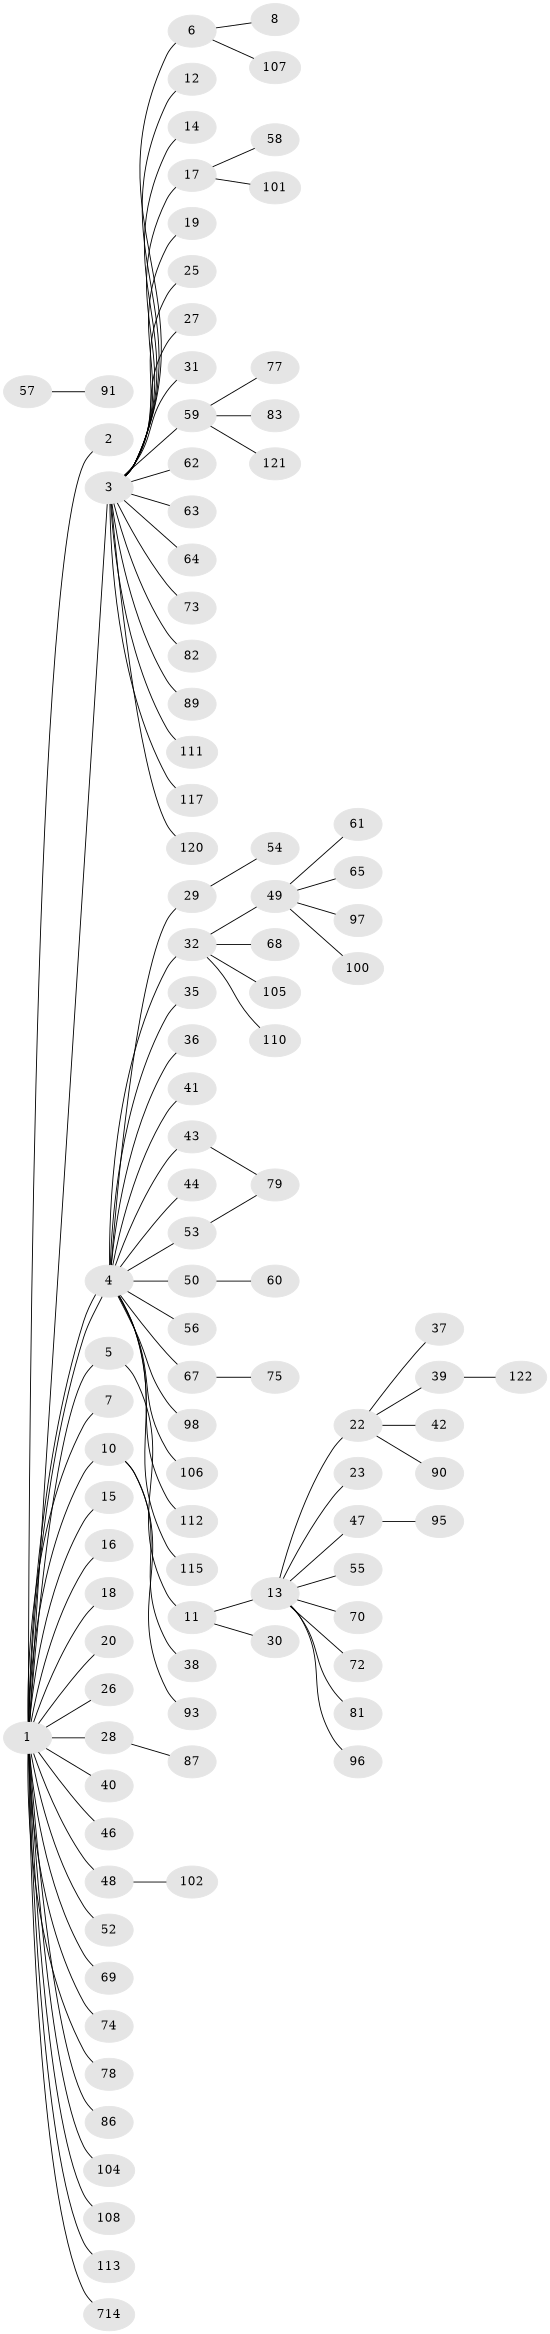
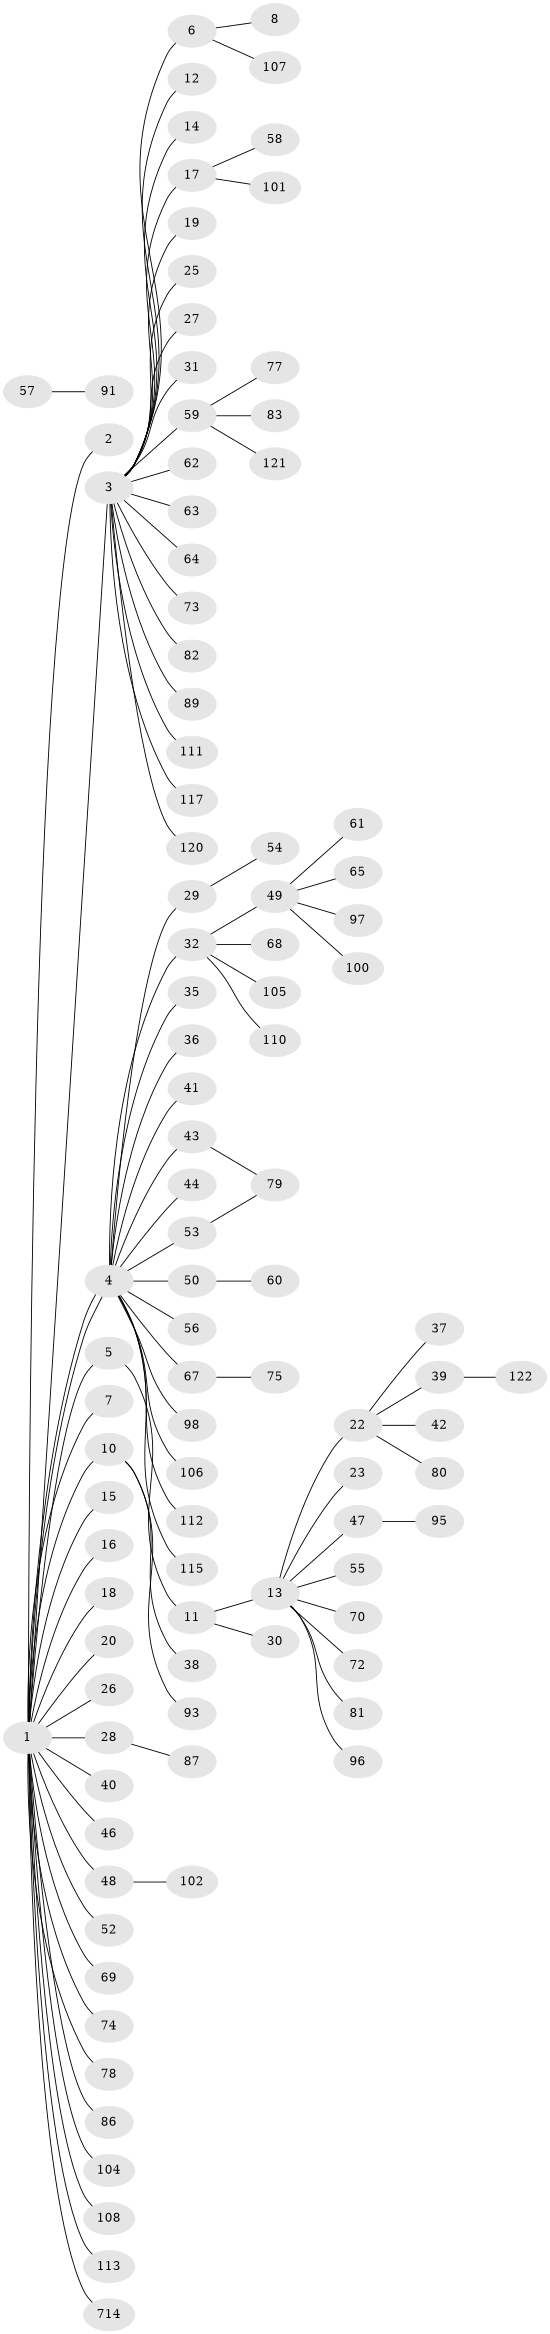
(440, 1473) -> (440, 1473)
